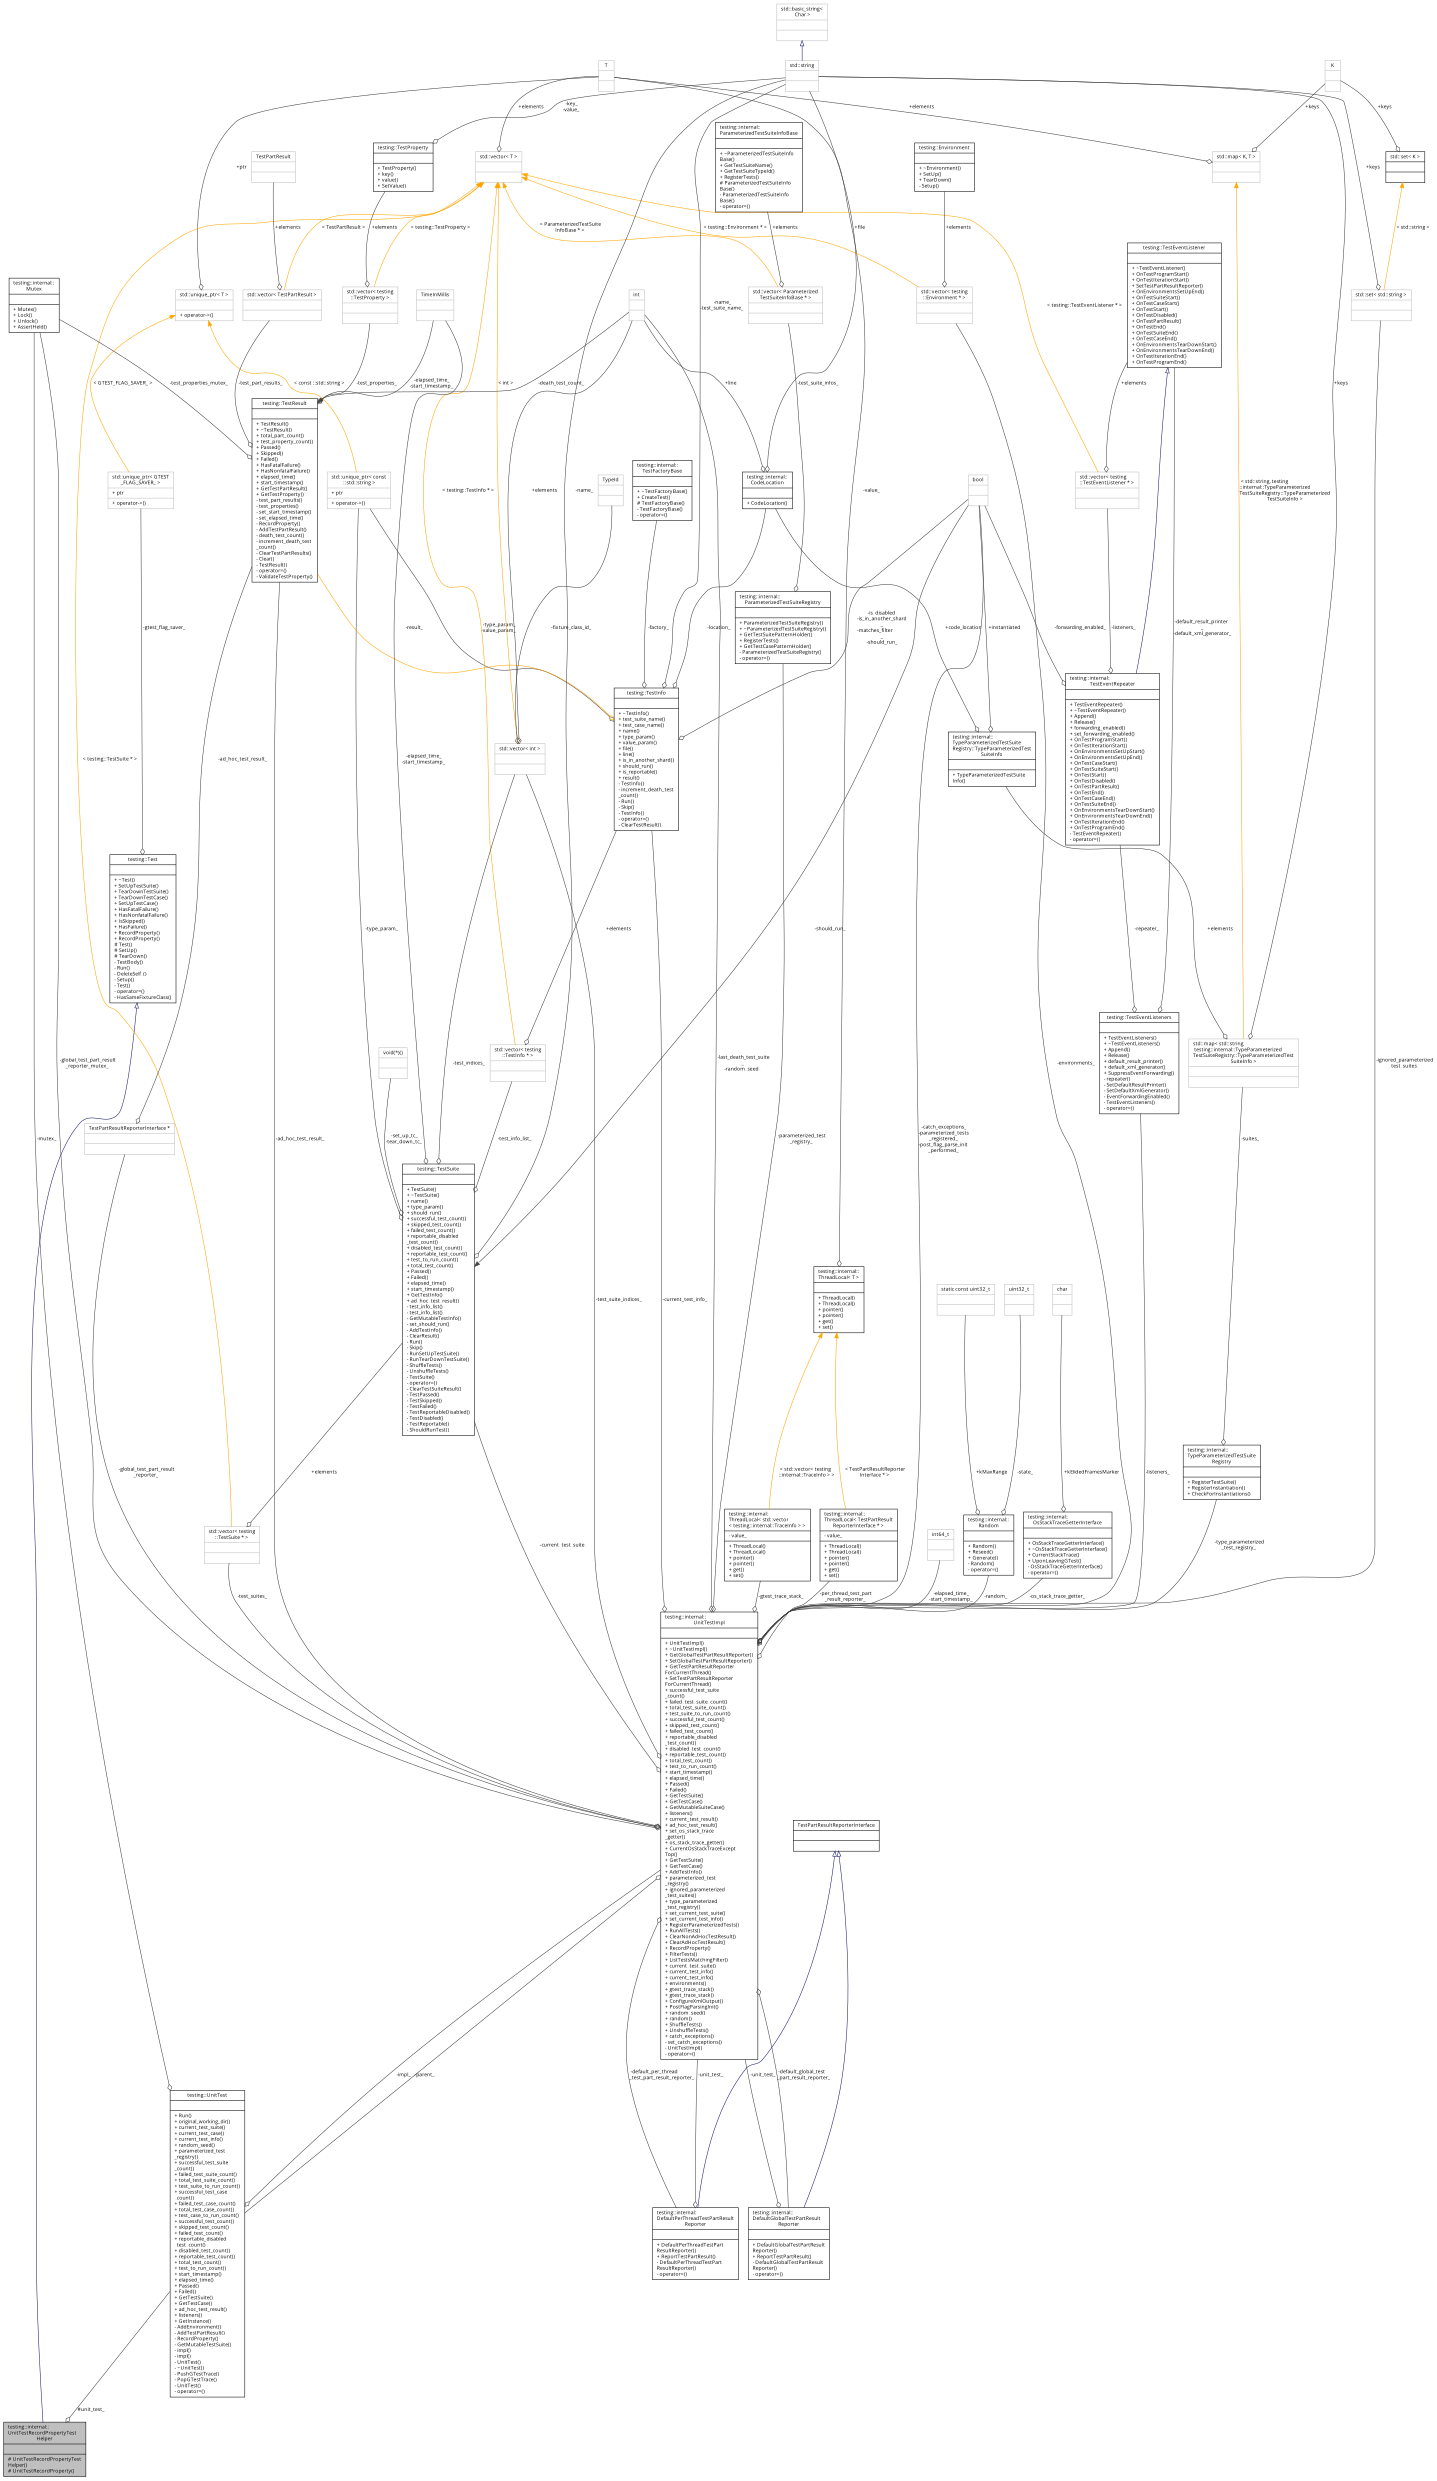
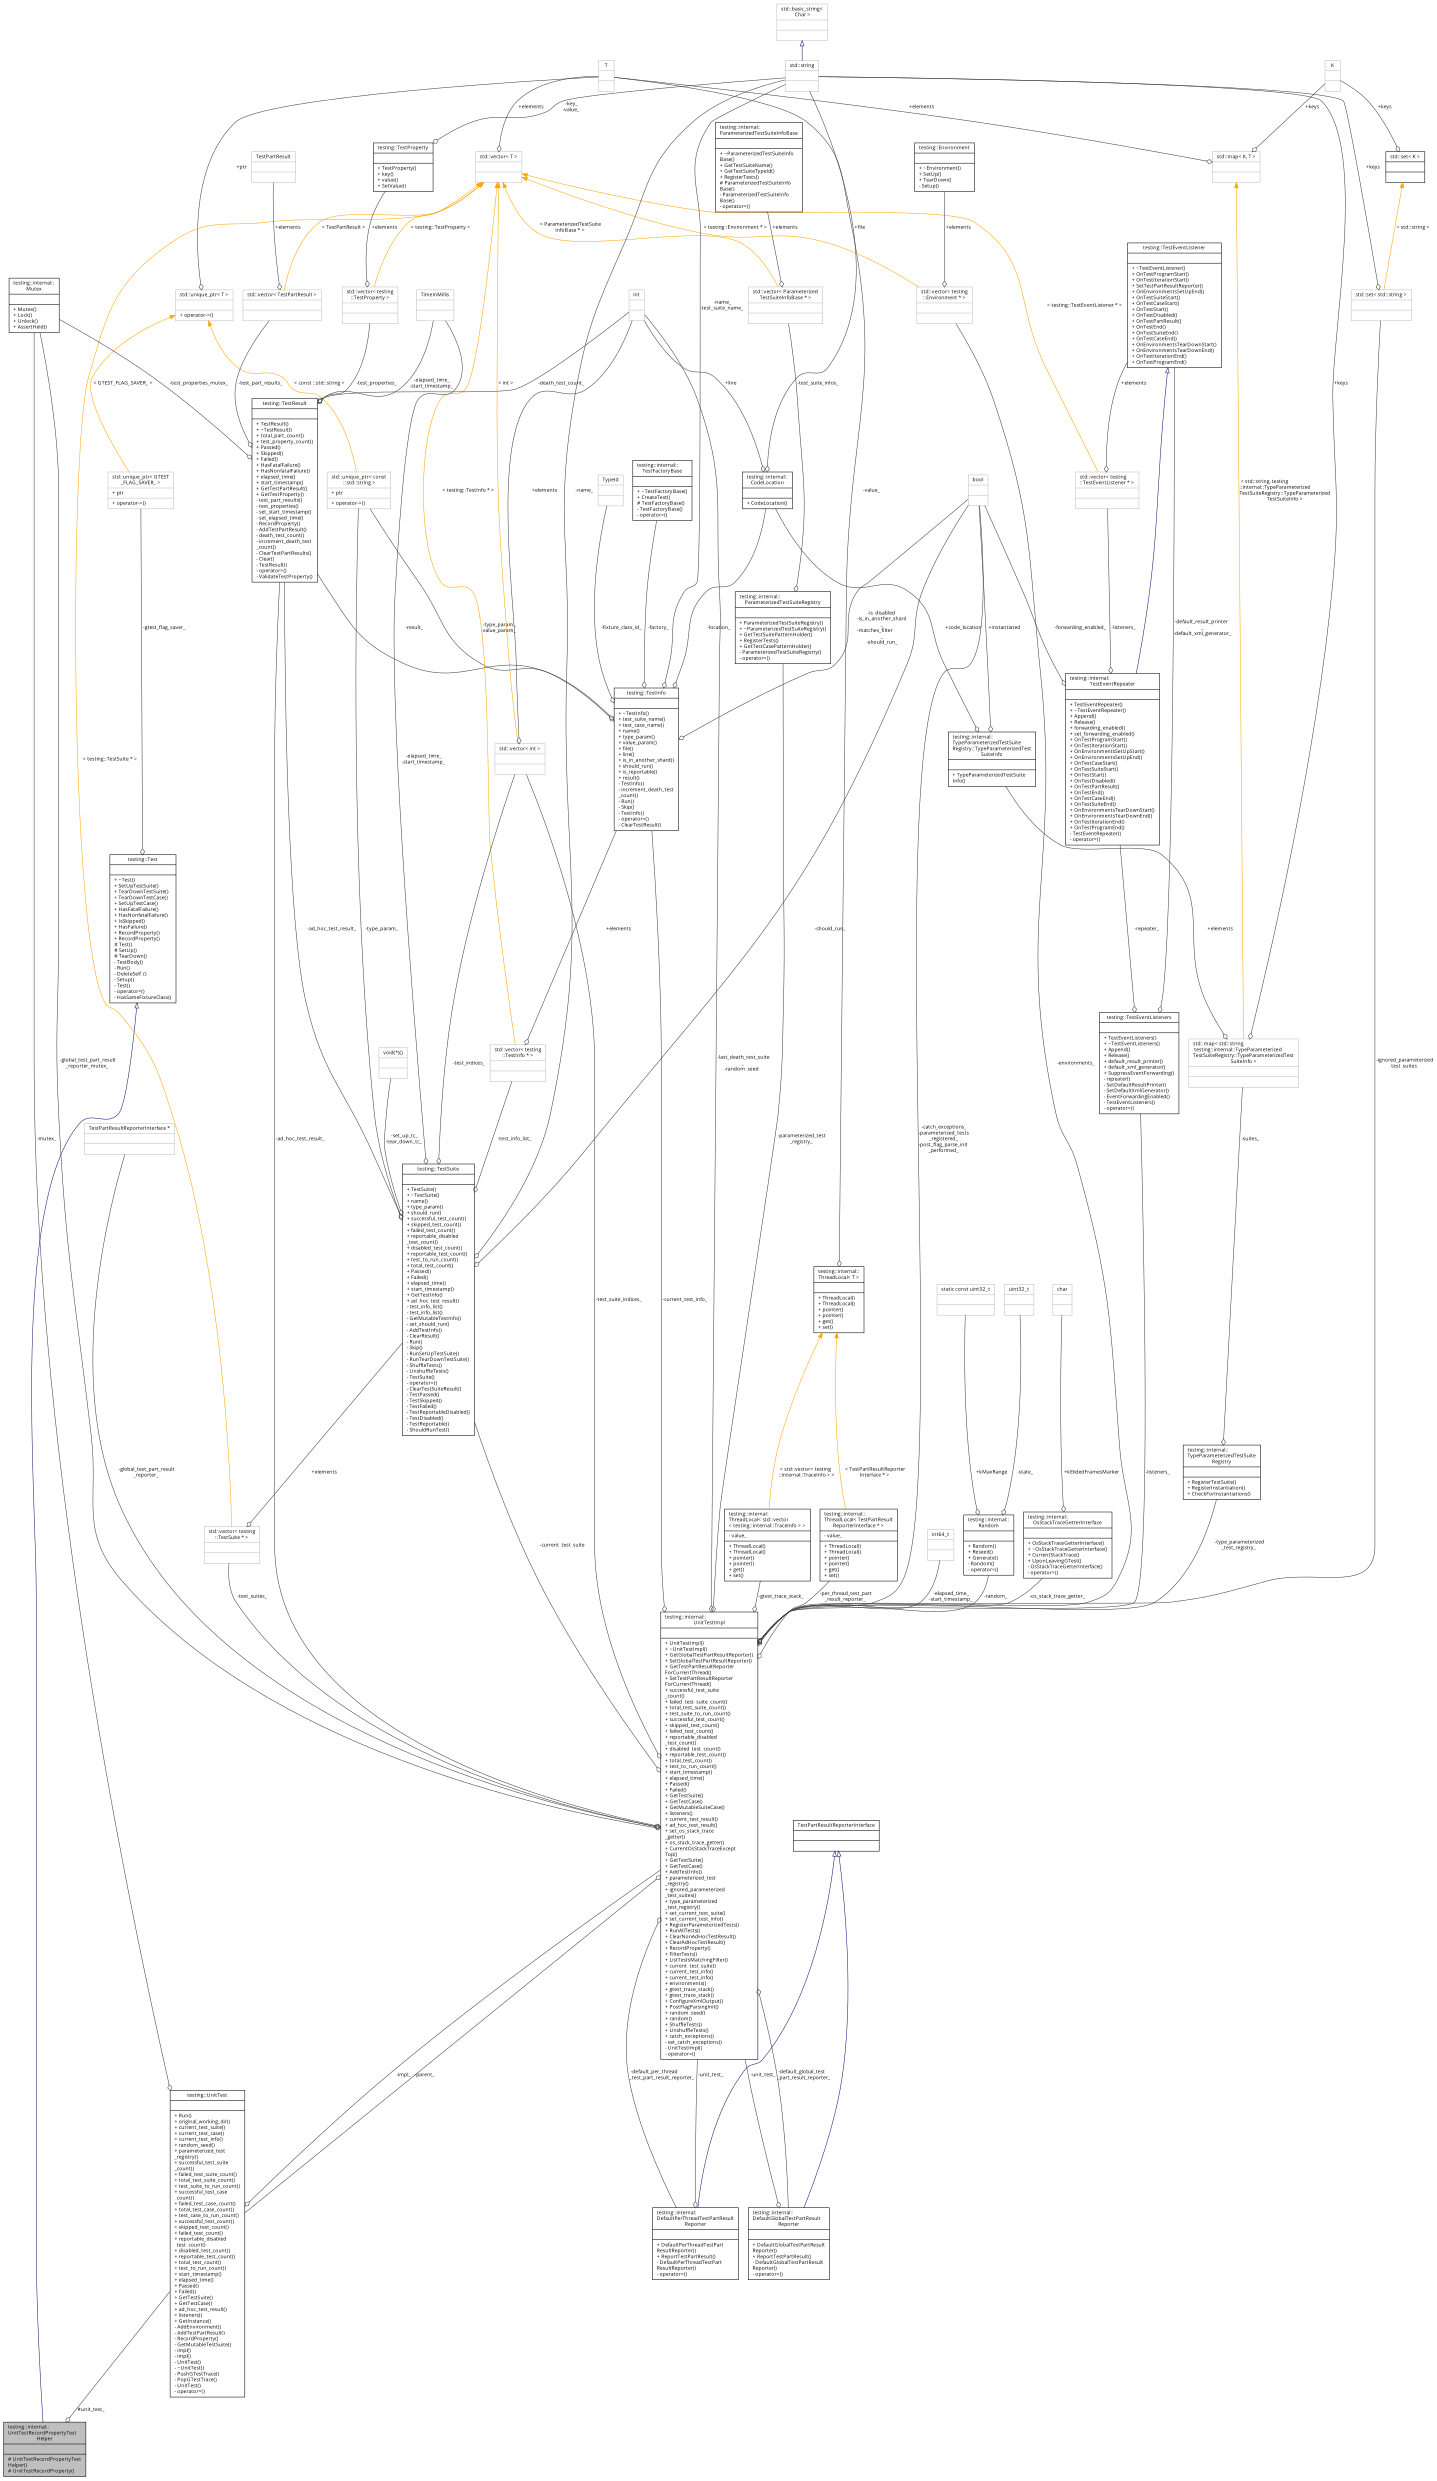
(401, 387) -> (401, 387)
(541, 603) -> (595, 602)
(450, 673) -> (450, 673)
(199, 843) -> (294, 908)
(775, 915) -> (775, 915)
